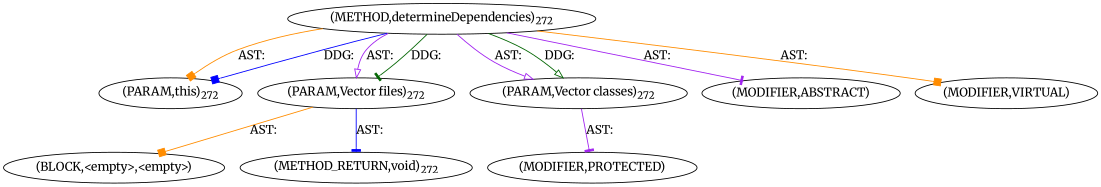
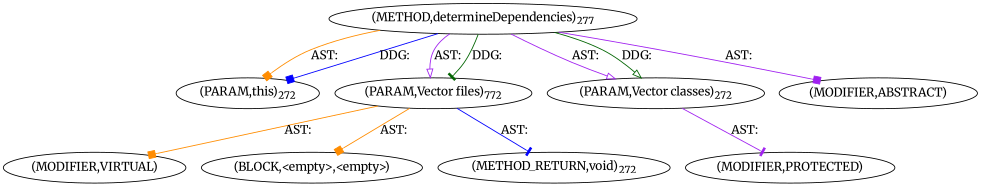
(544, 18) -> (586, 18)
(735, 55) -> (268, 130)
(623, 56) -> (685, 55)
(416, 92) -> (493, 92)
